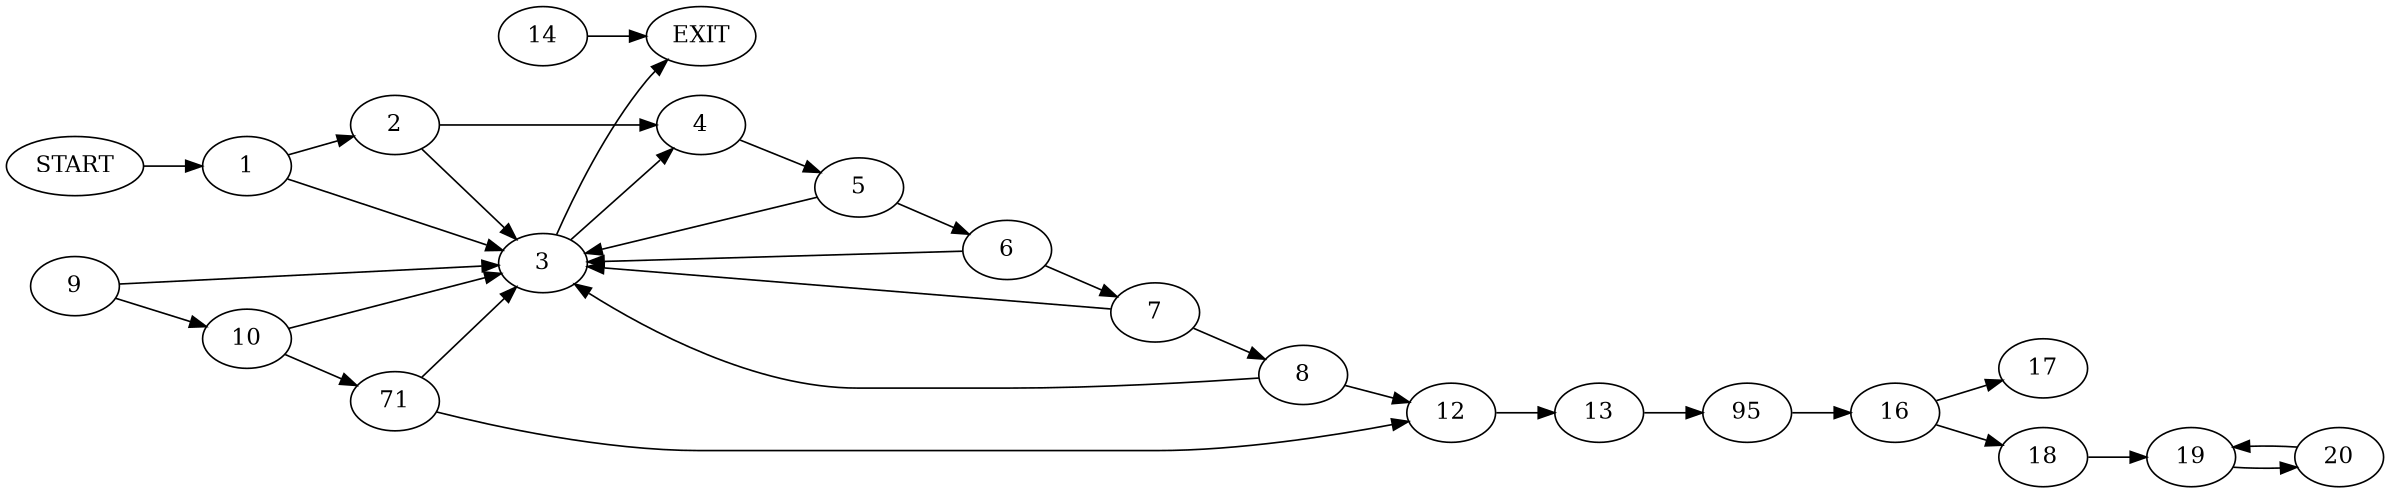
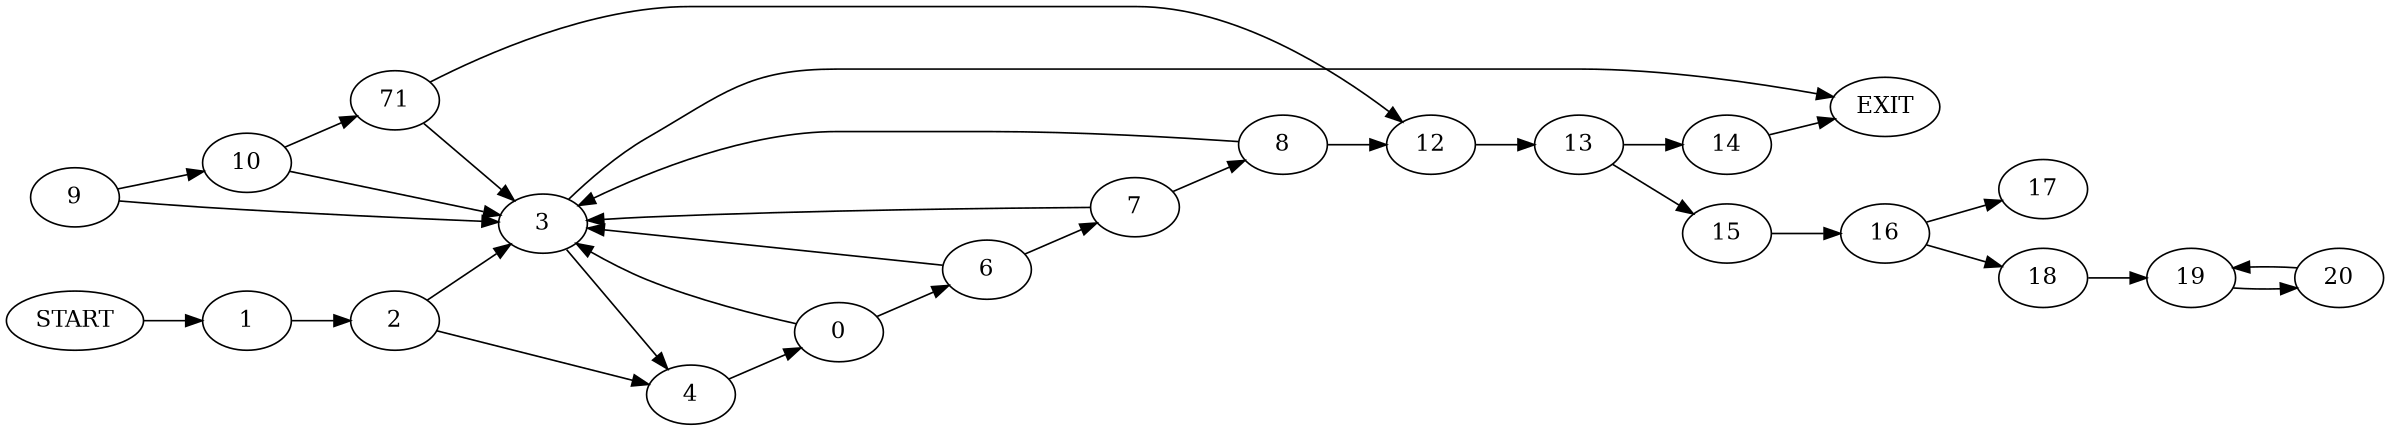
none -> (1645, 145)
(859, 187) -> (839, 332)
(387, 212) -> none
(1747, 413) -> (1727, 234)
